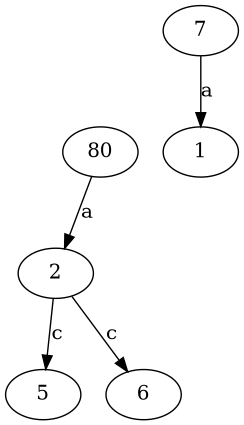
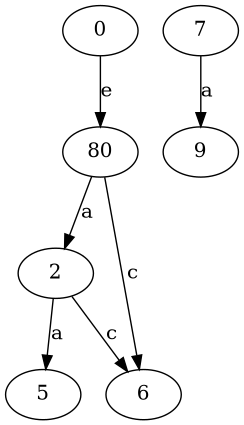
none -> (100, 31)
(201, 152) -> (201, 152)
none -> (121, 266)
(57, 334) -> (57, 334)
